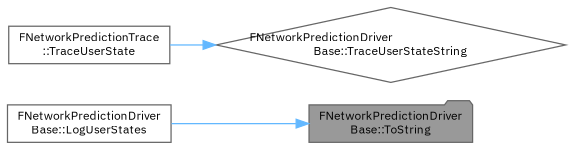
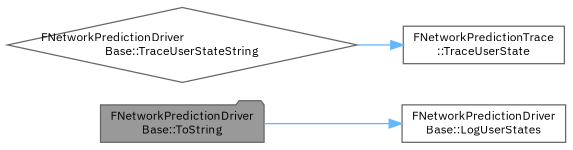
(187, 45) -> (374, 45)
(234, 124) -> (327, 124)
